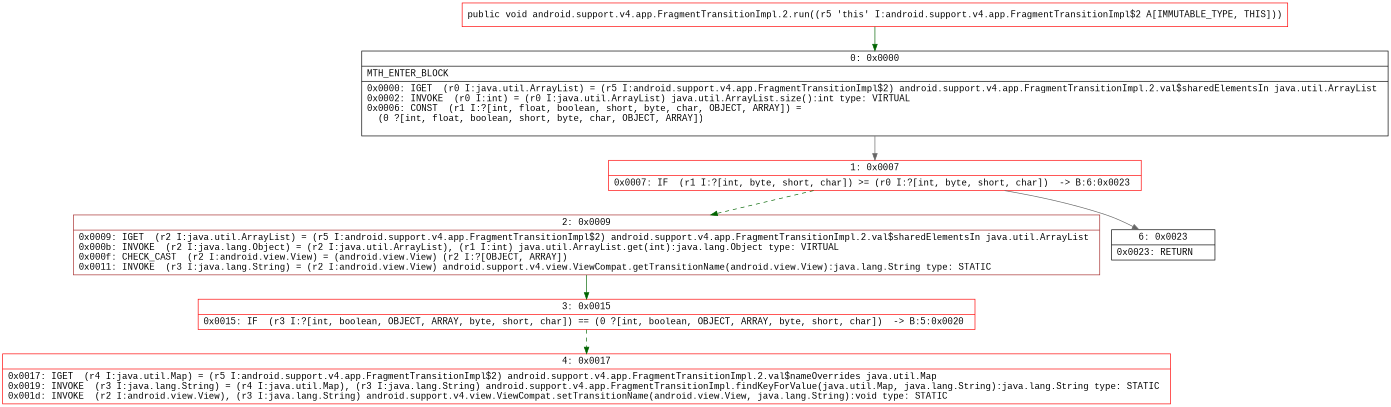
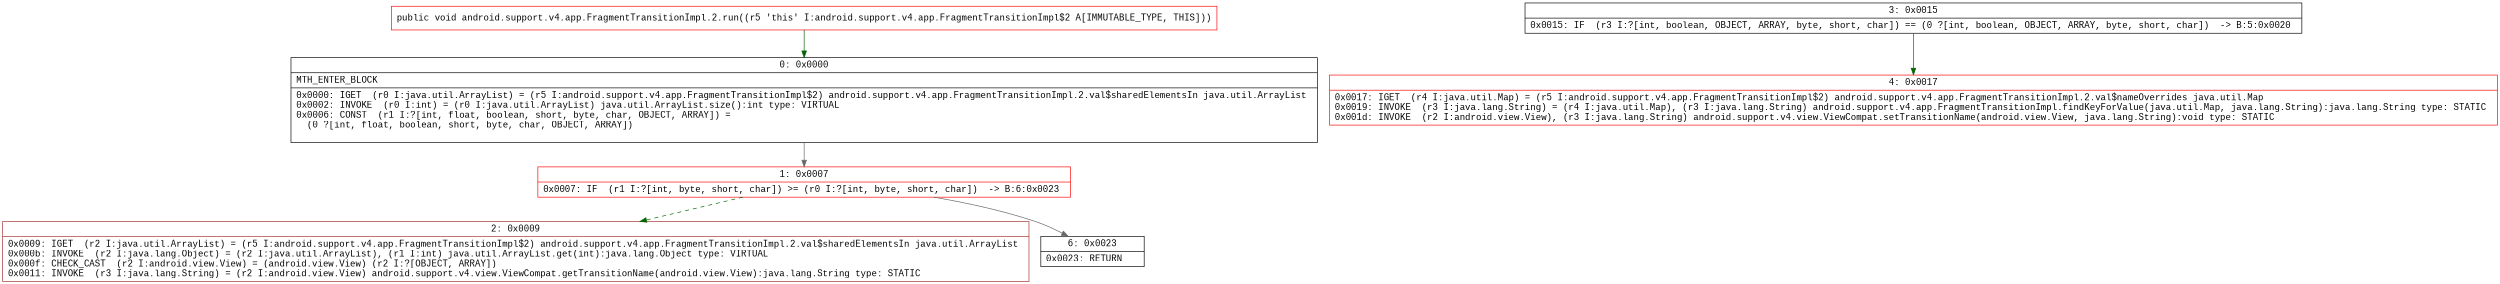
(587, 284) -> none
(587, 314) -> (1913, 18)
(587, 338) -> (1913, 51)
